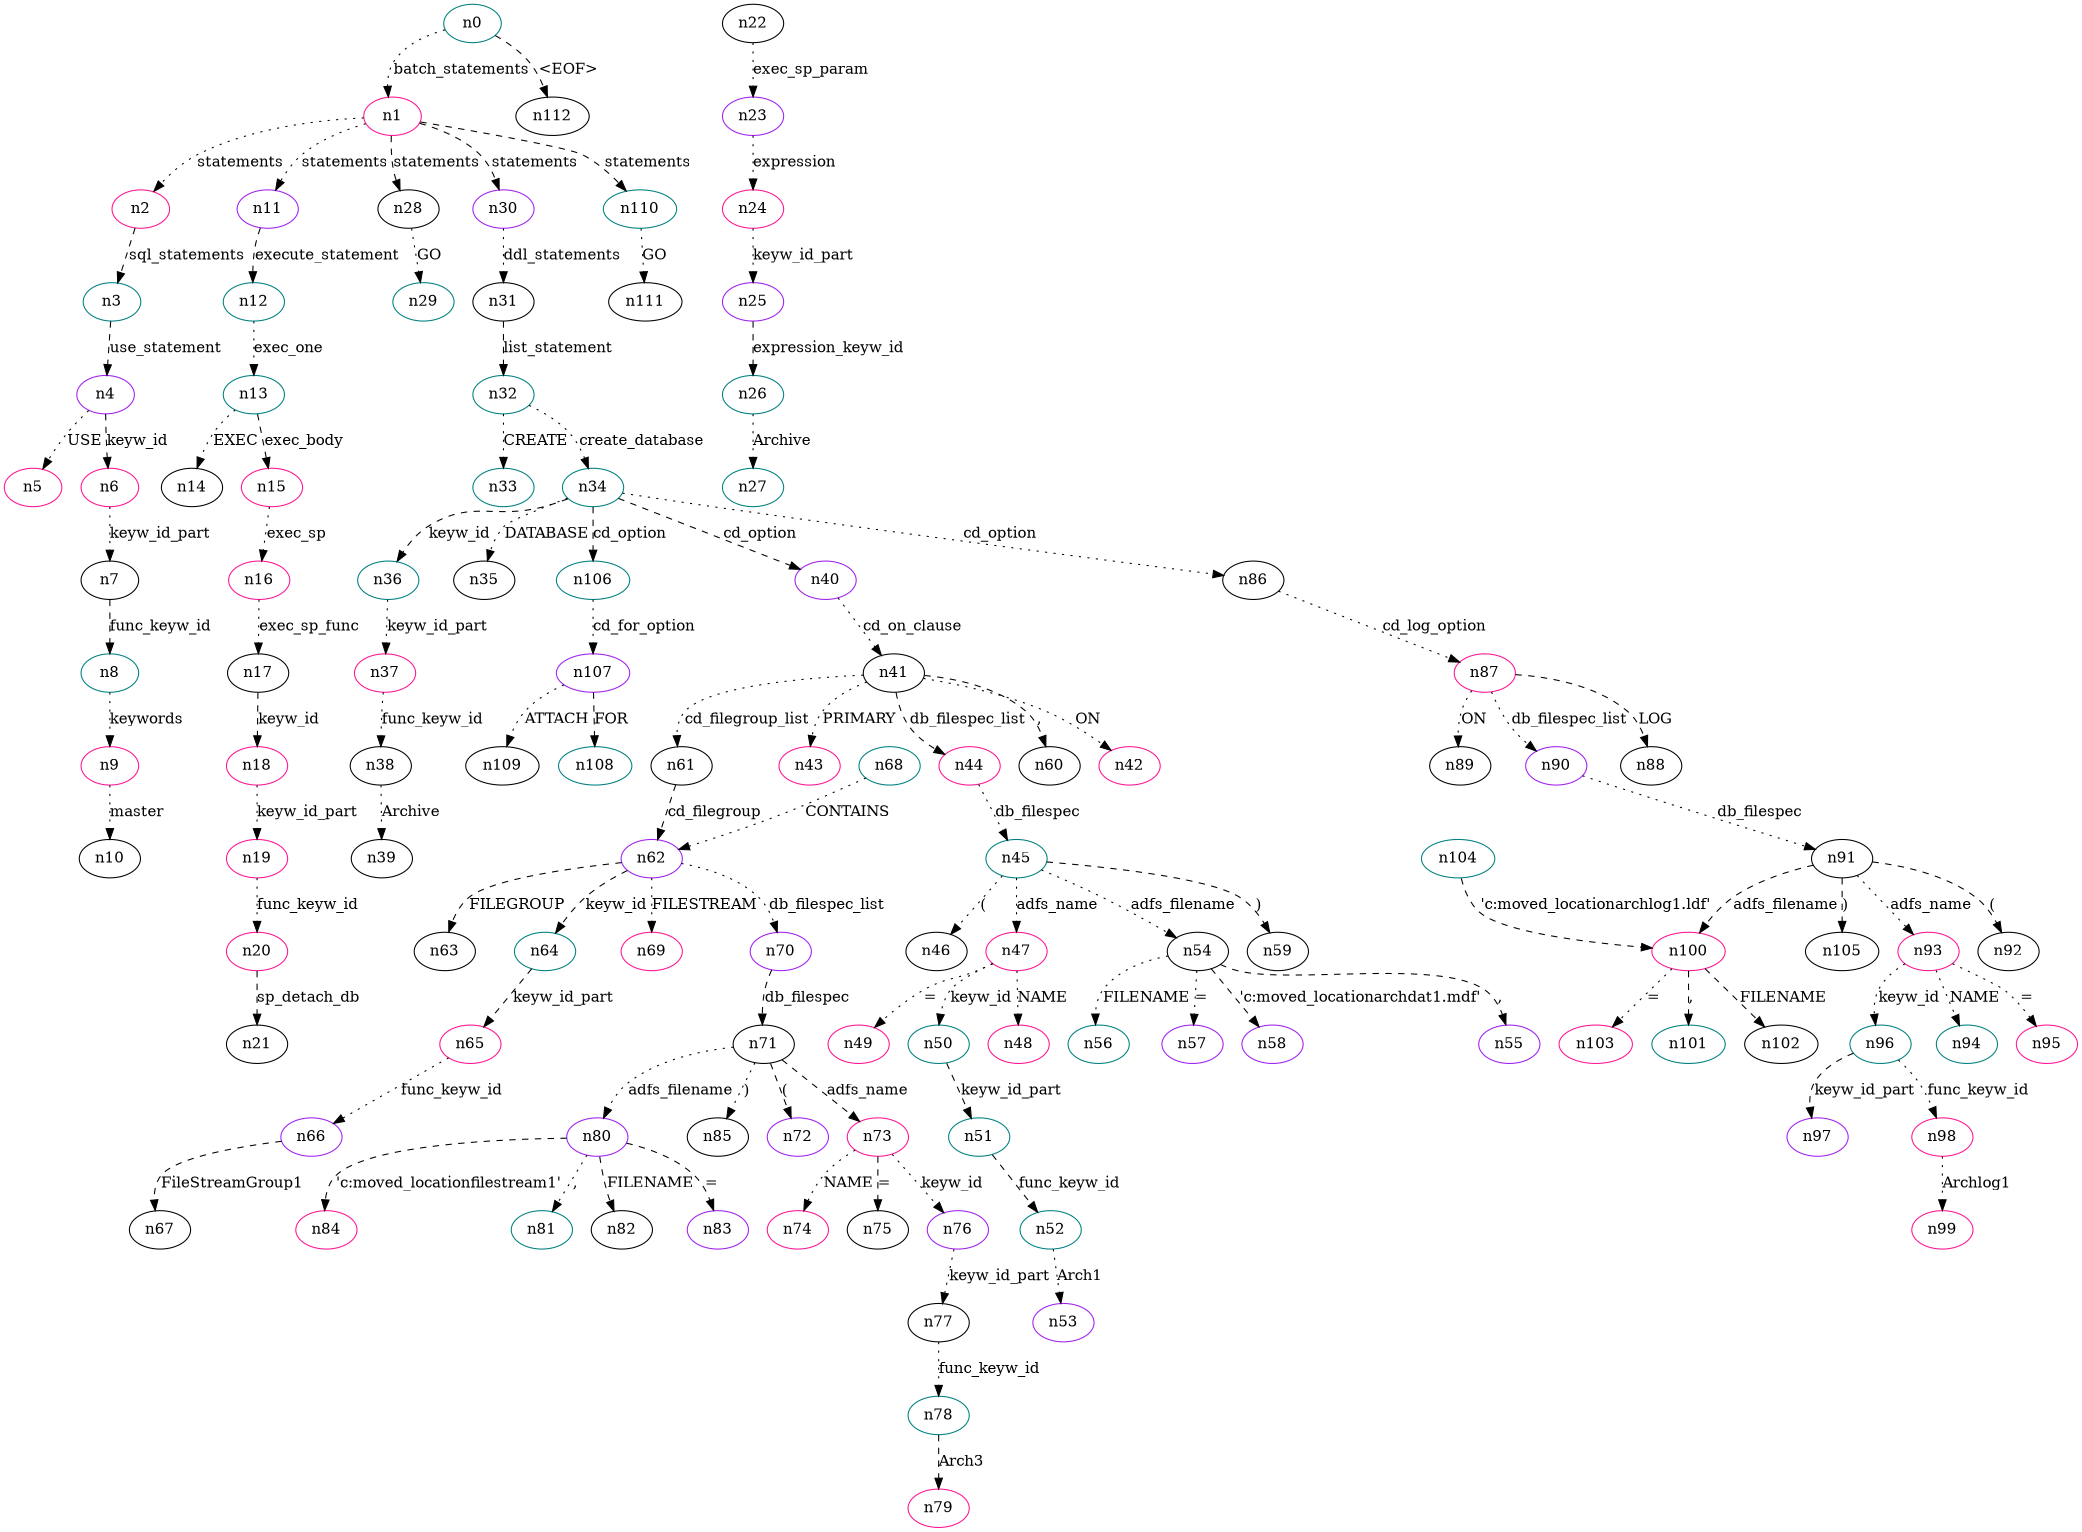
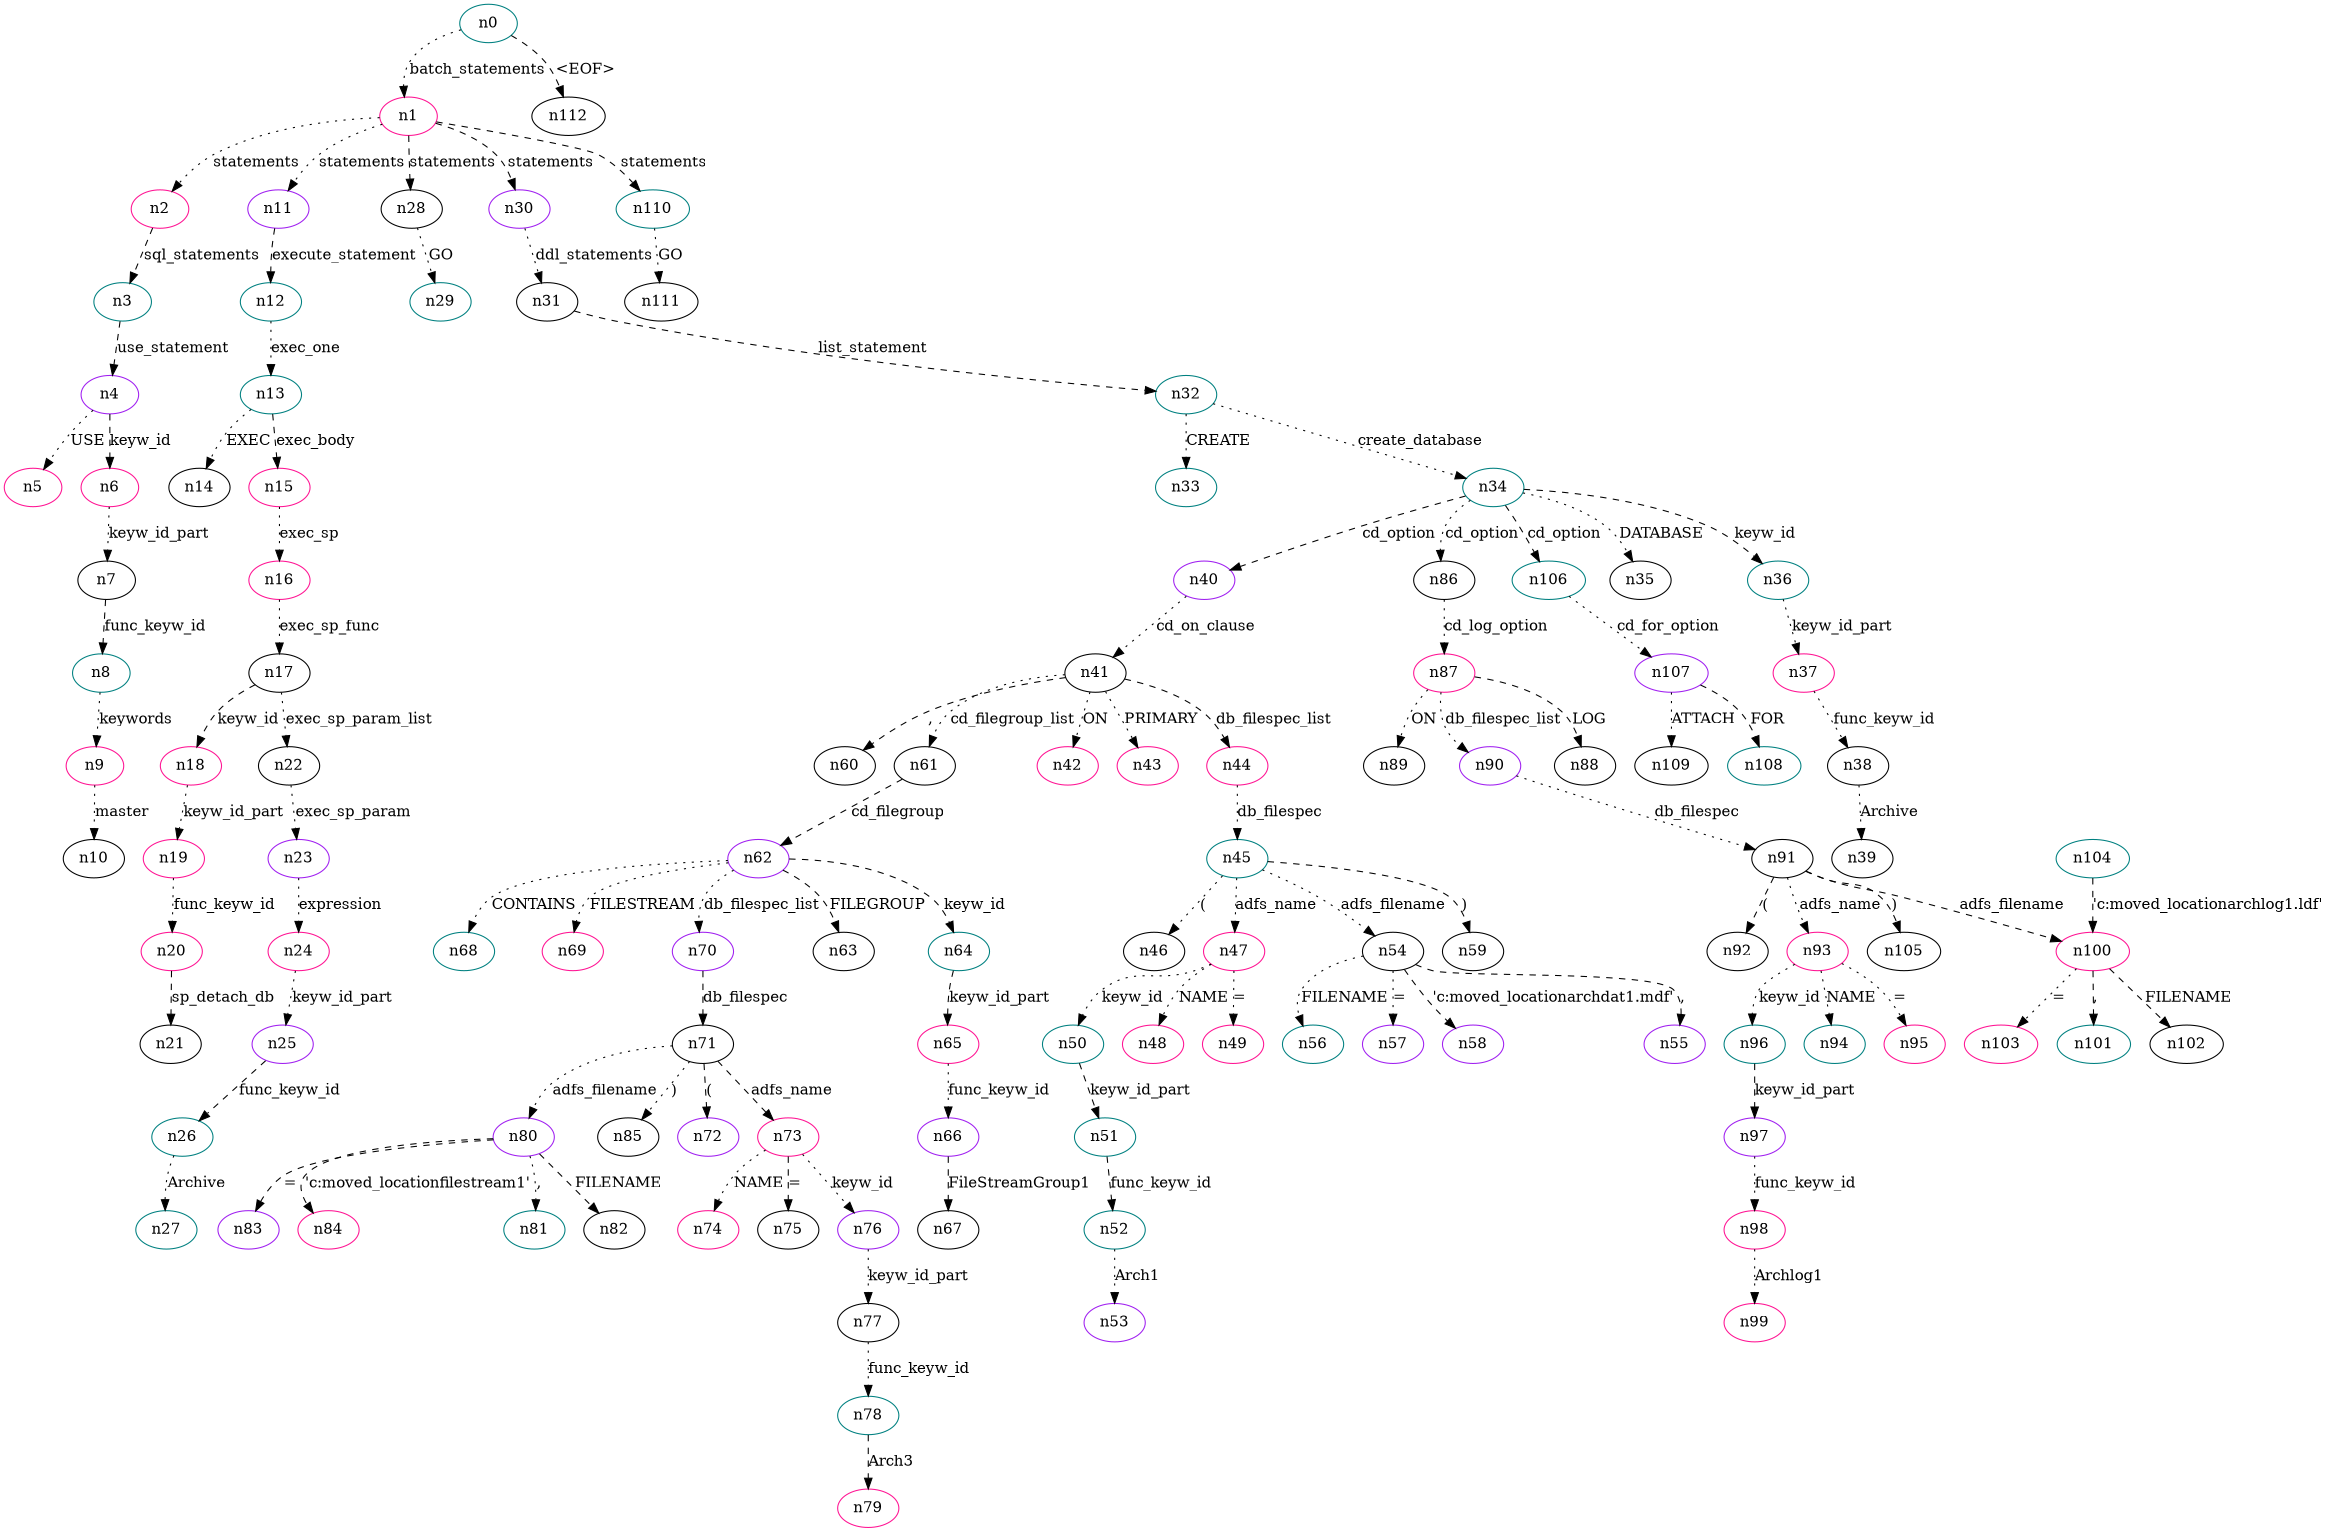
(829, 348) -> (290, 1091)
none -> (284, 714)
(779, 815) -> (592, 871)
(1918, 1082) -> (1755, 1178)
